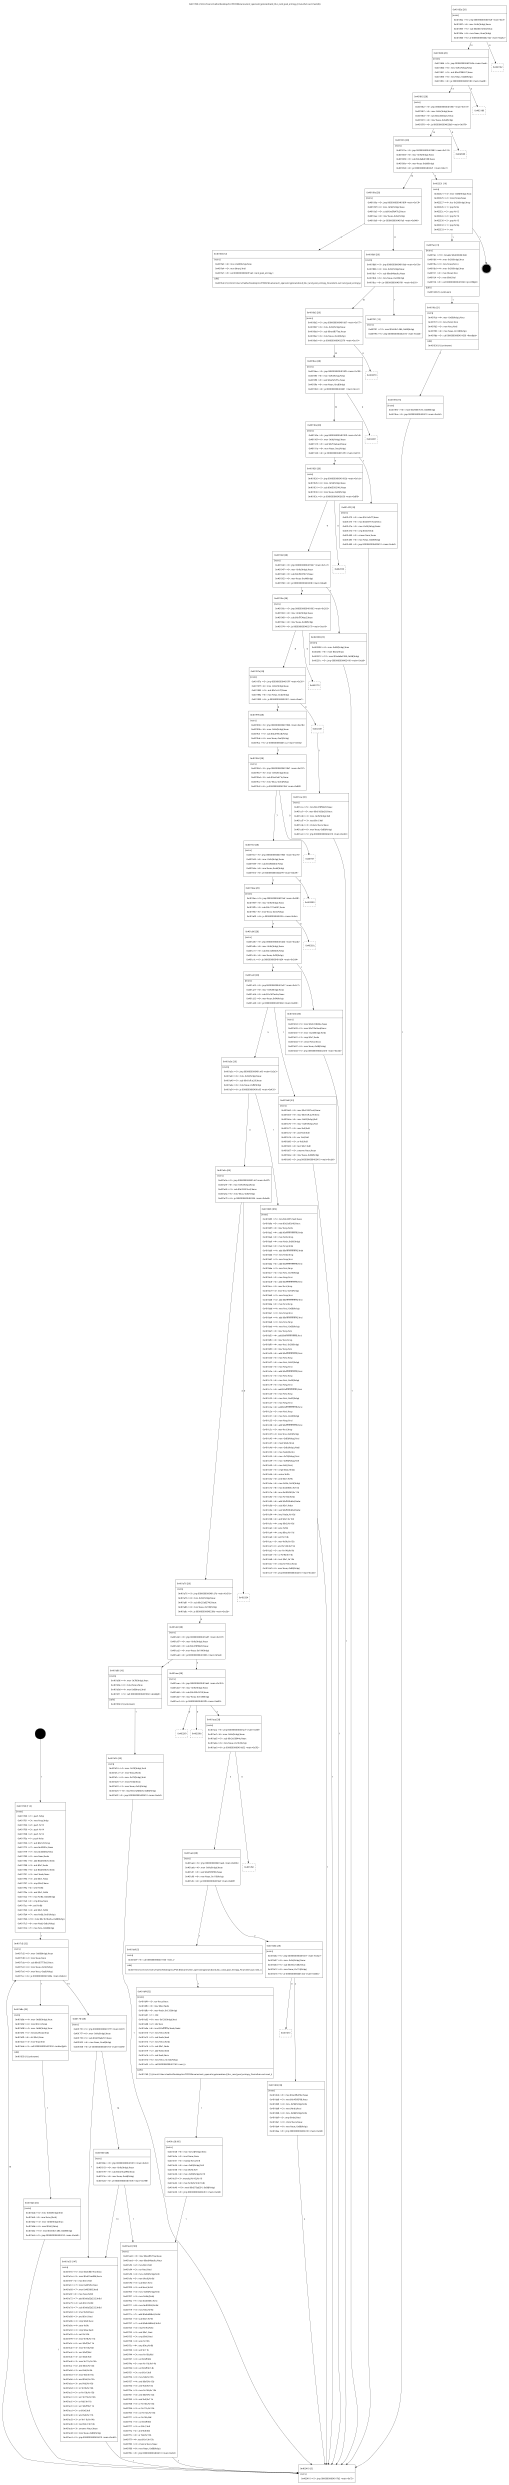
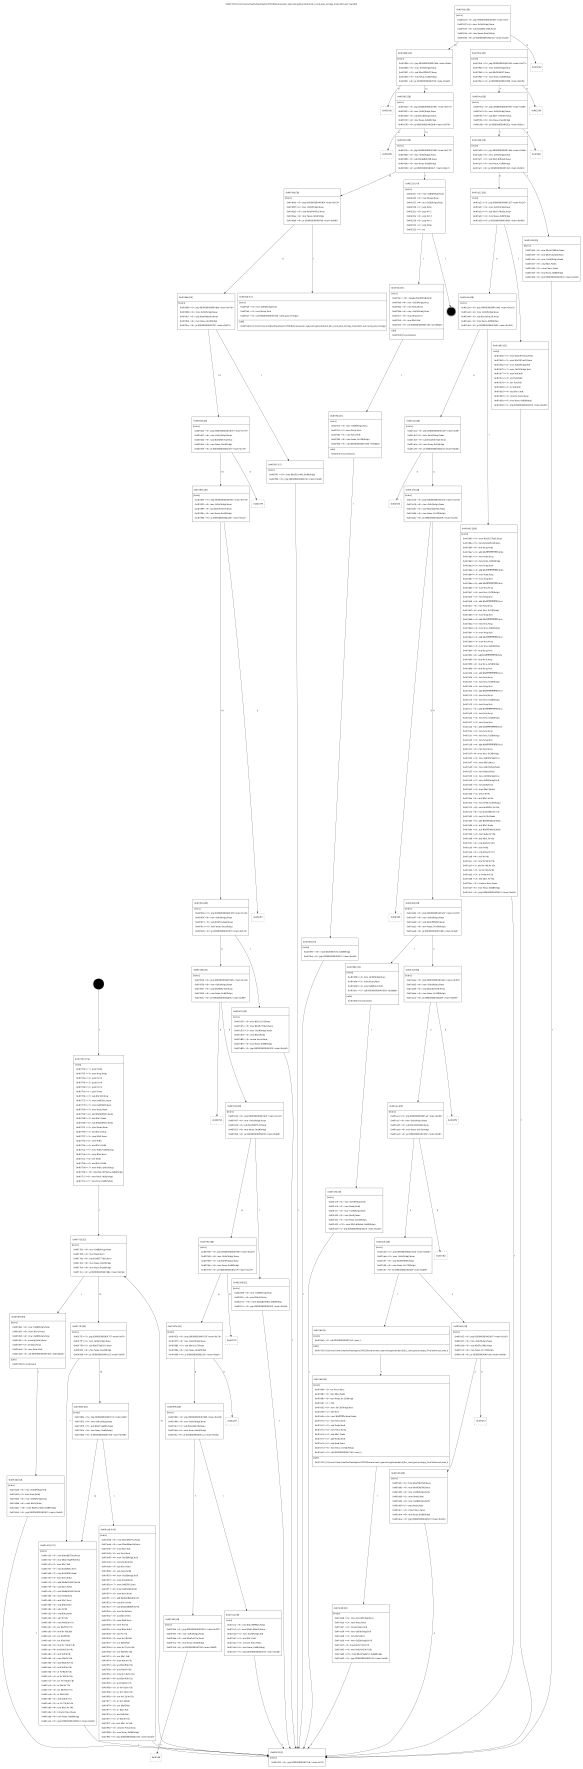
(318, 762) -> (223, 1524)
(275, 815) -> none
none -> (297, 1115)
(196, 1717) -> (412, 717)
(181, 2218) -> (333, 1706)
